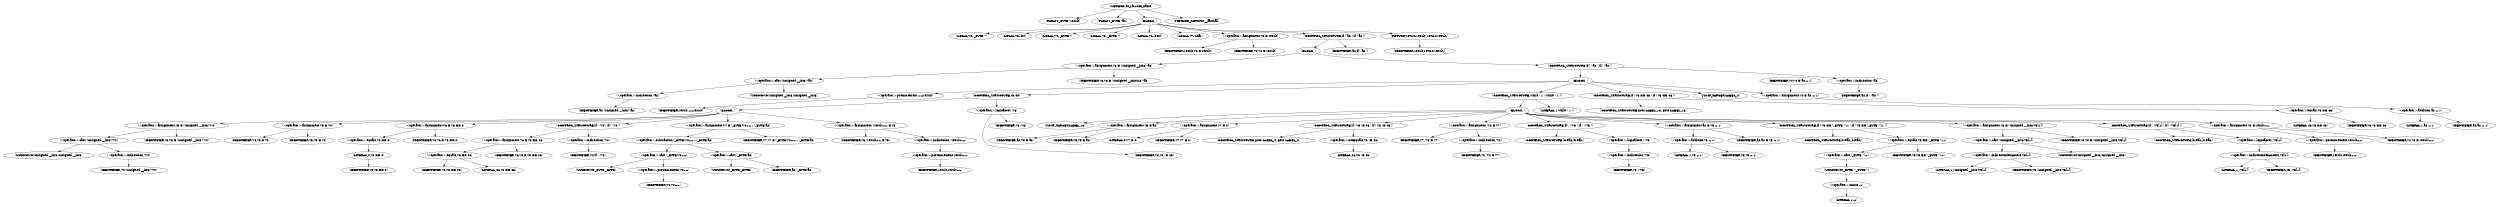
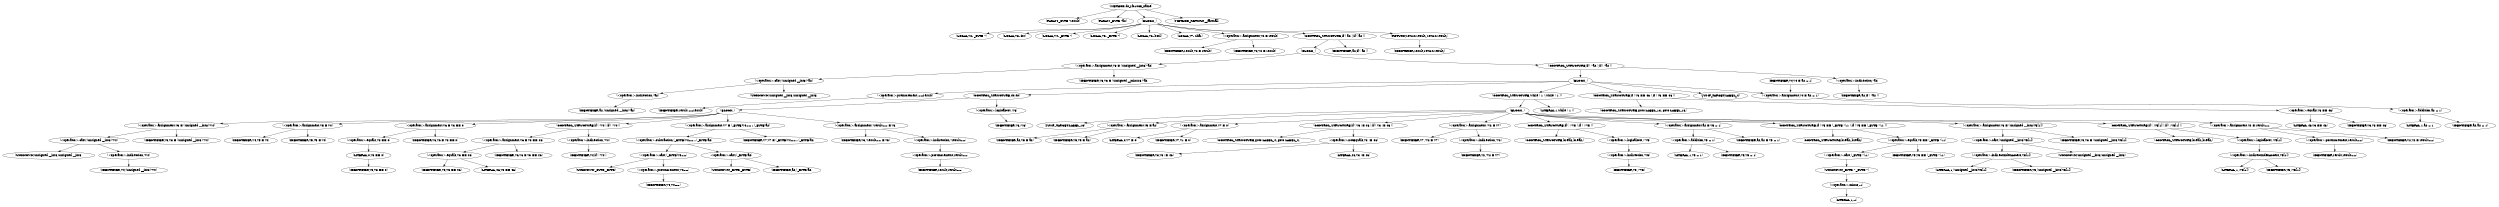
(1173, 141) -> (1173, 141)
(1039, 150) -> (1255, 149)
